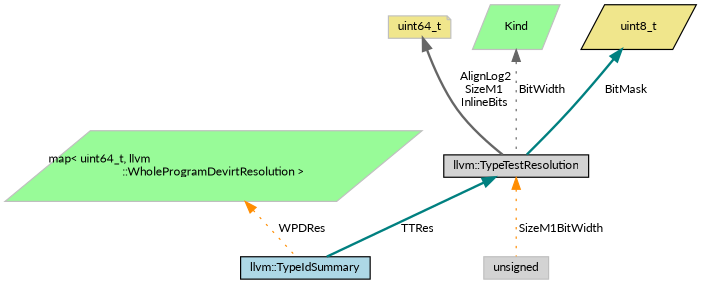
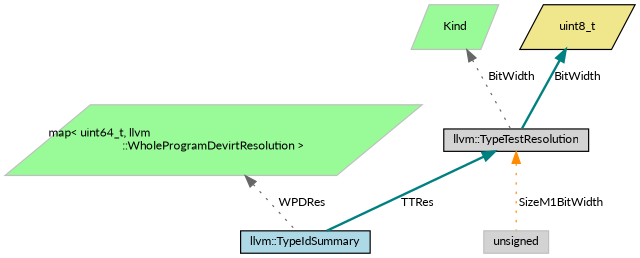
(420, 27) -> none
(625, 90) -> (576, 77)
(275, 233) -> (275, 208)
